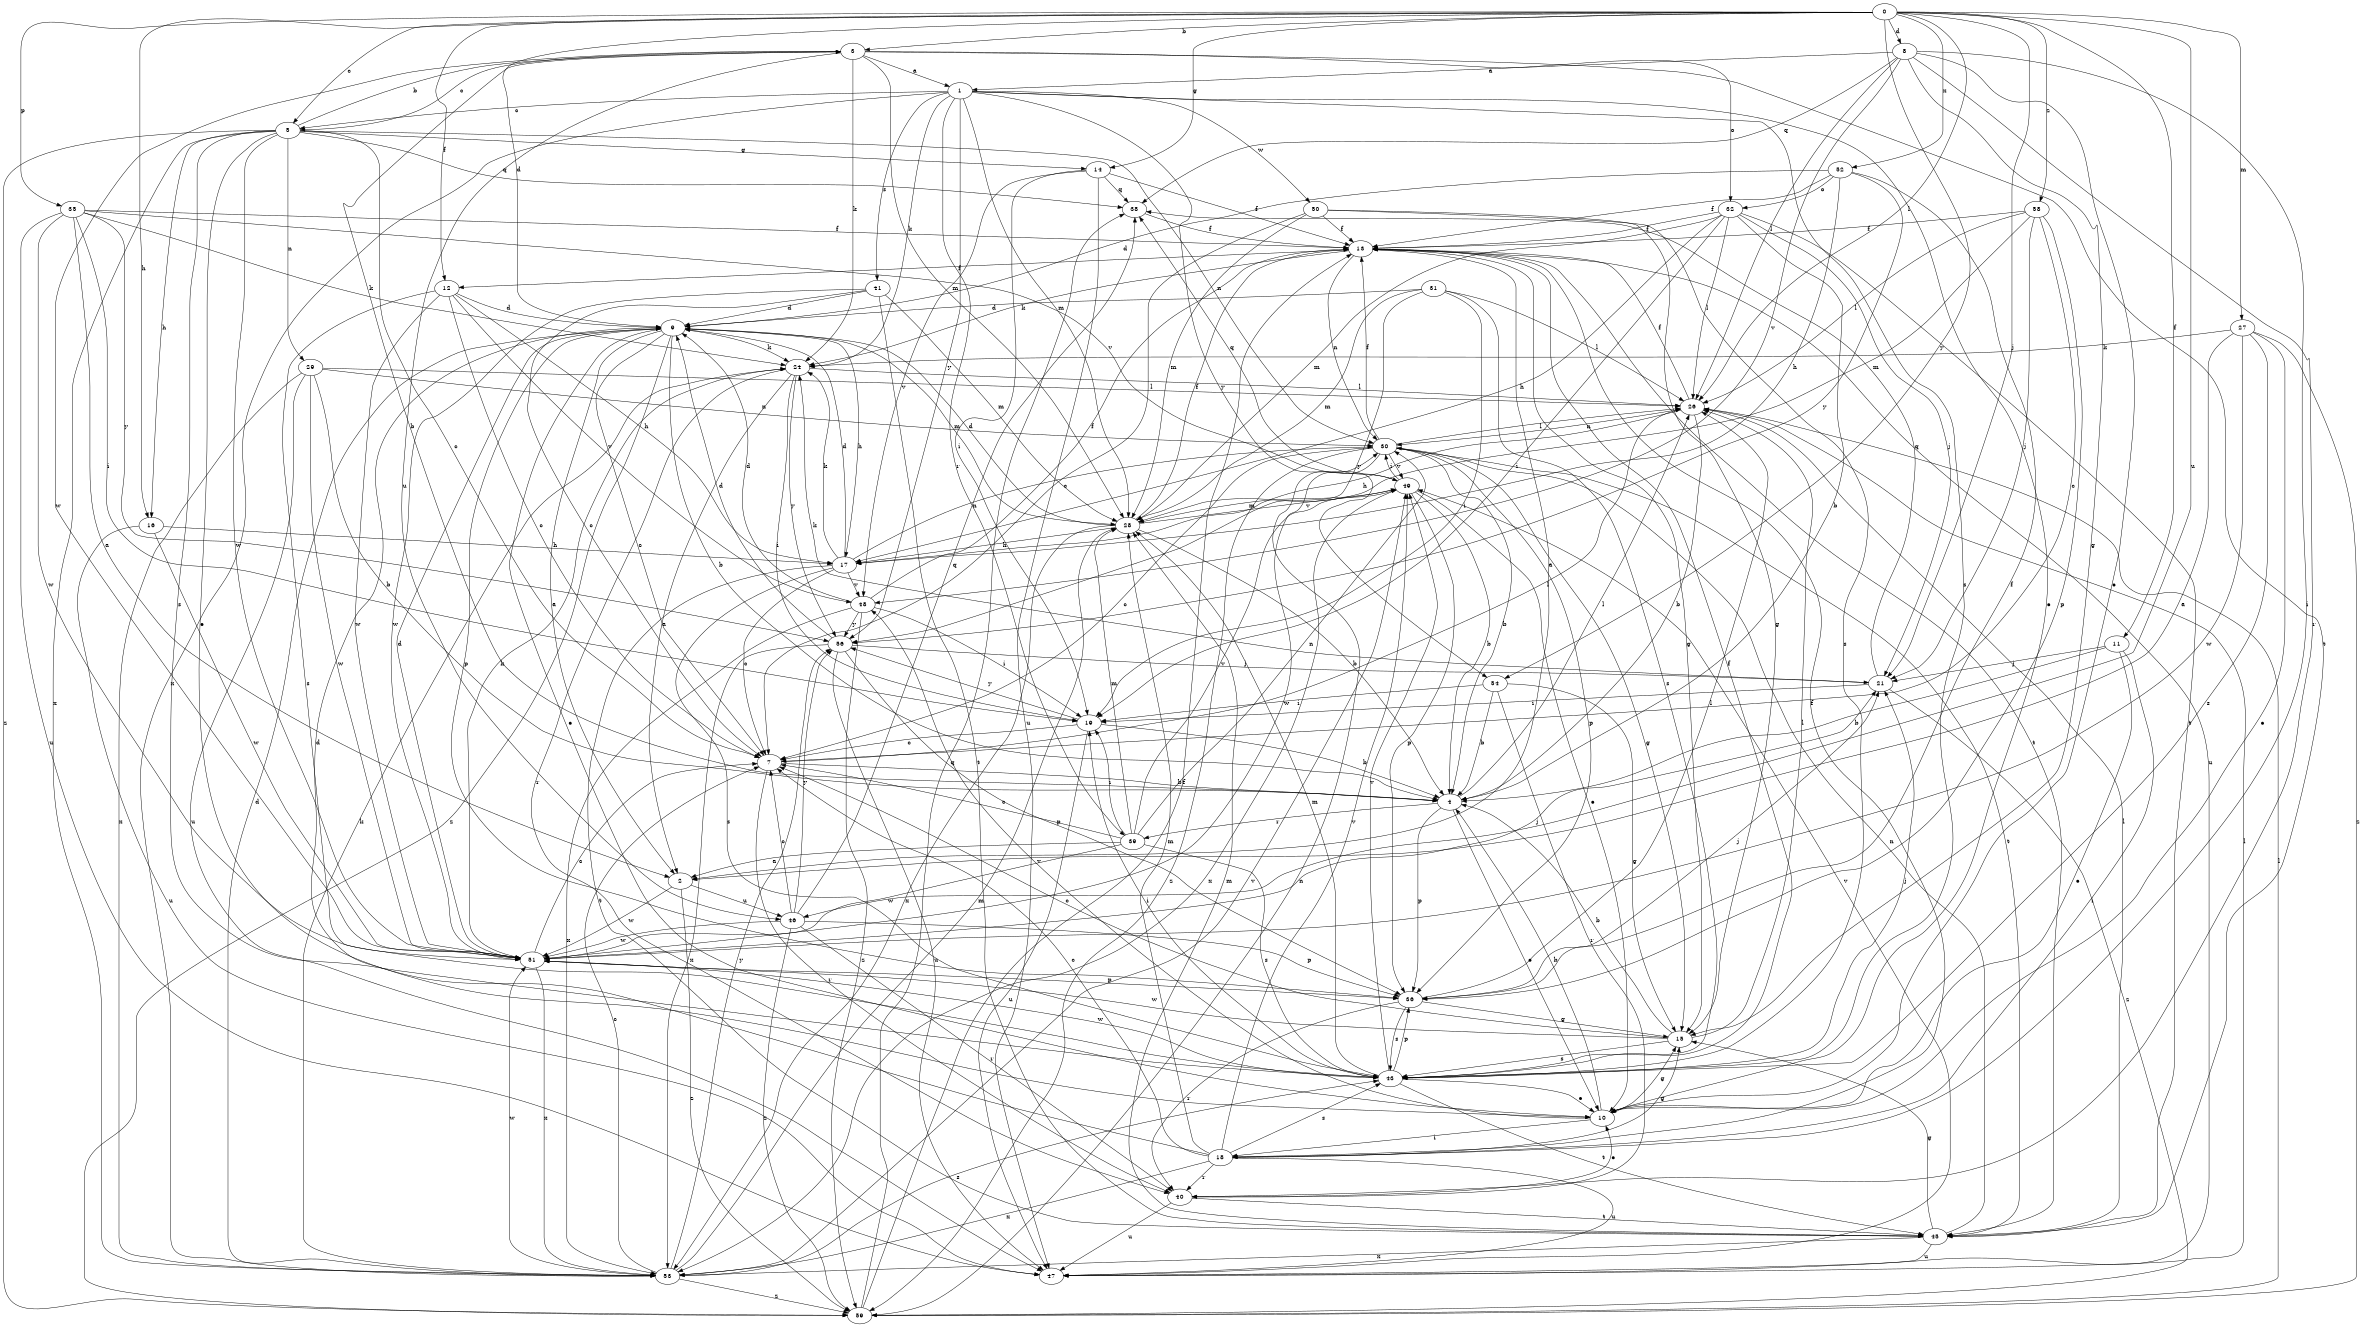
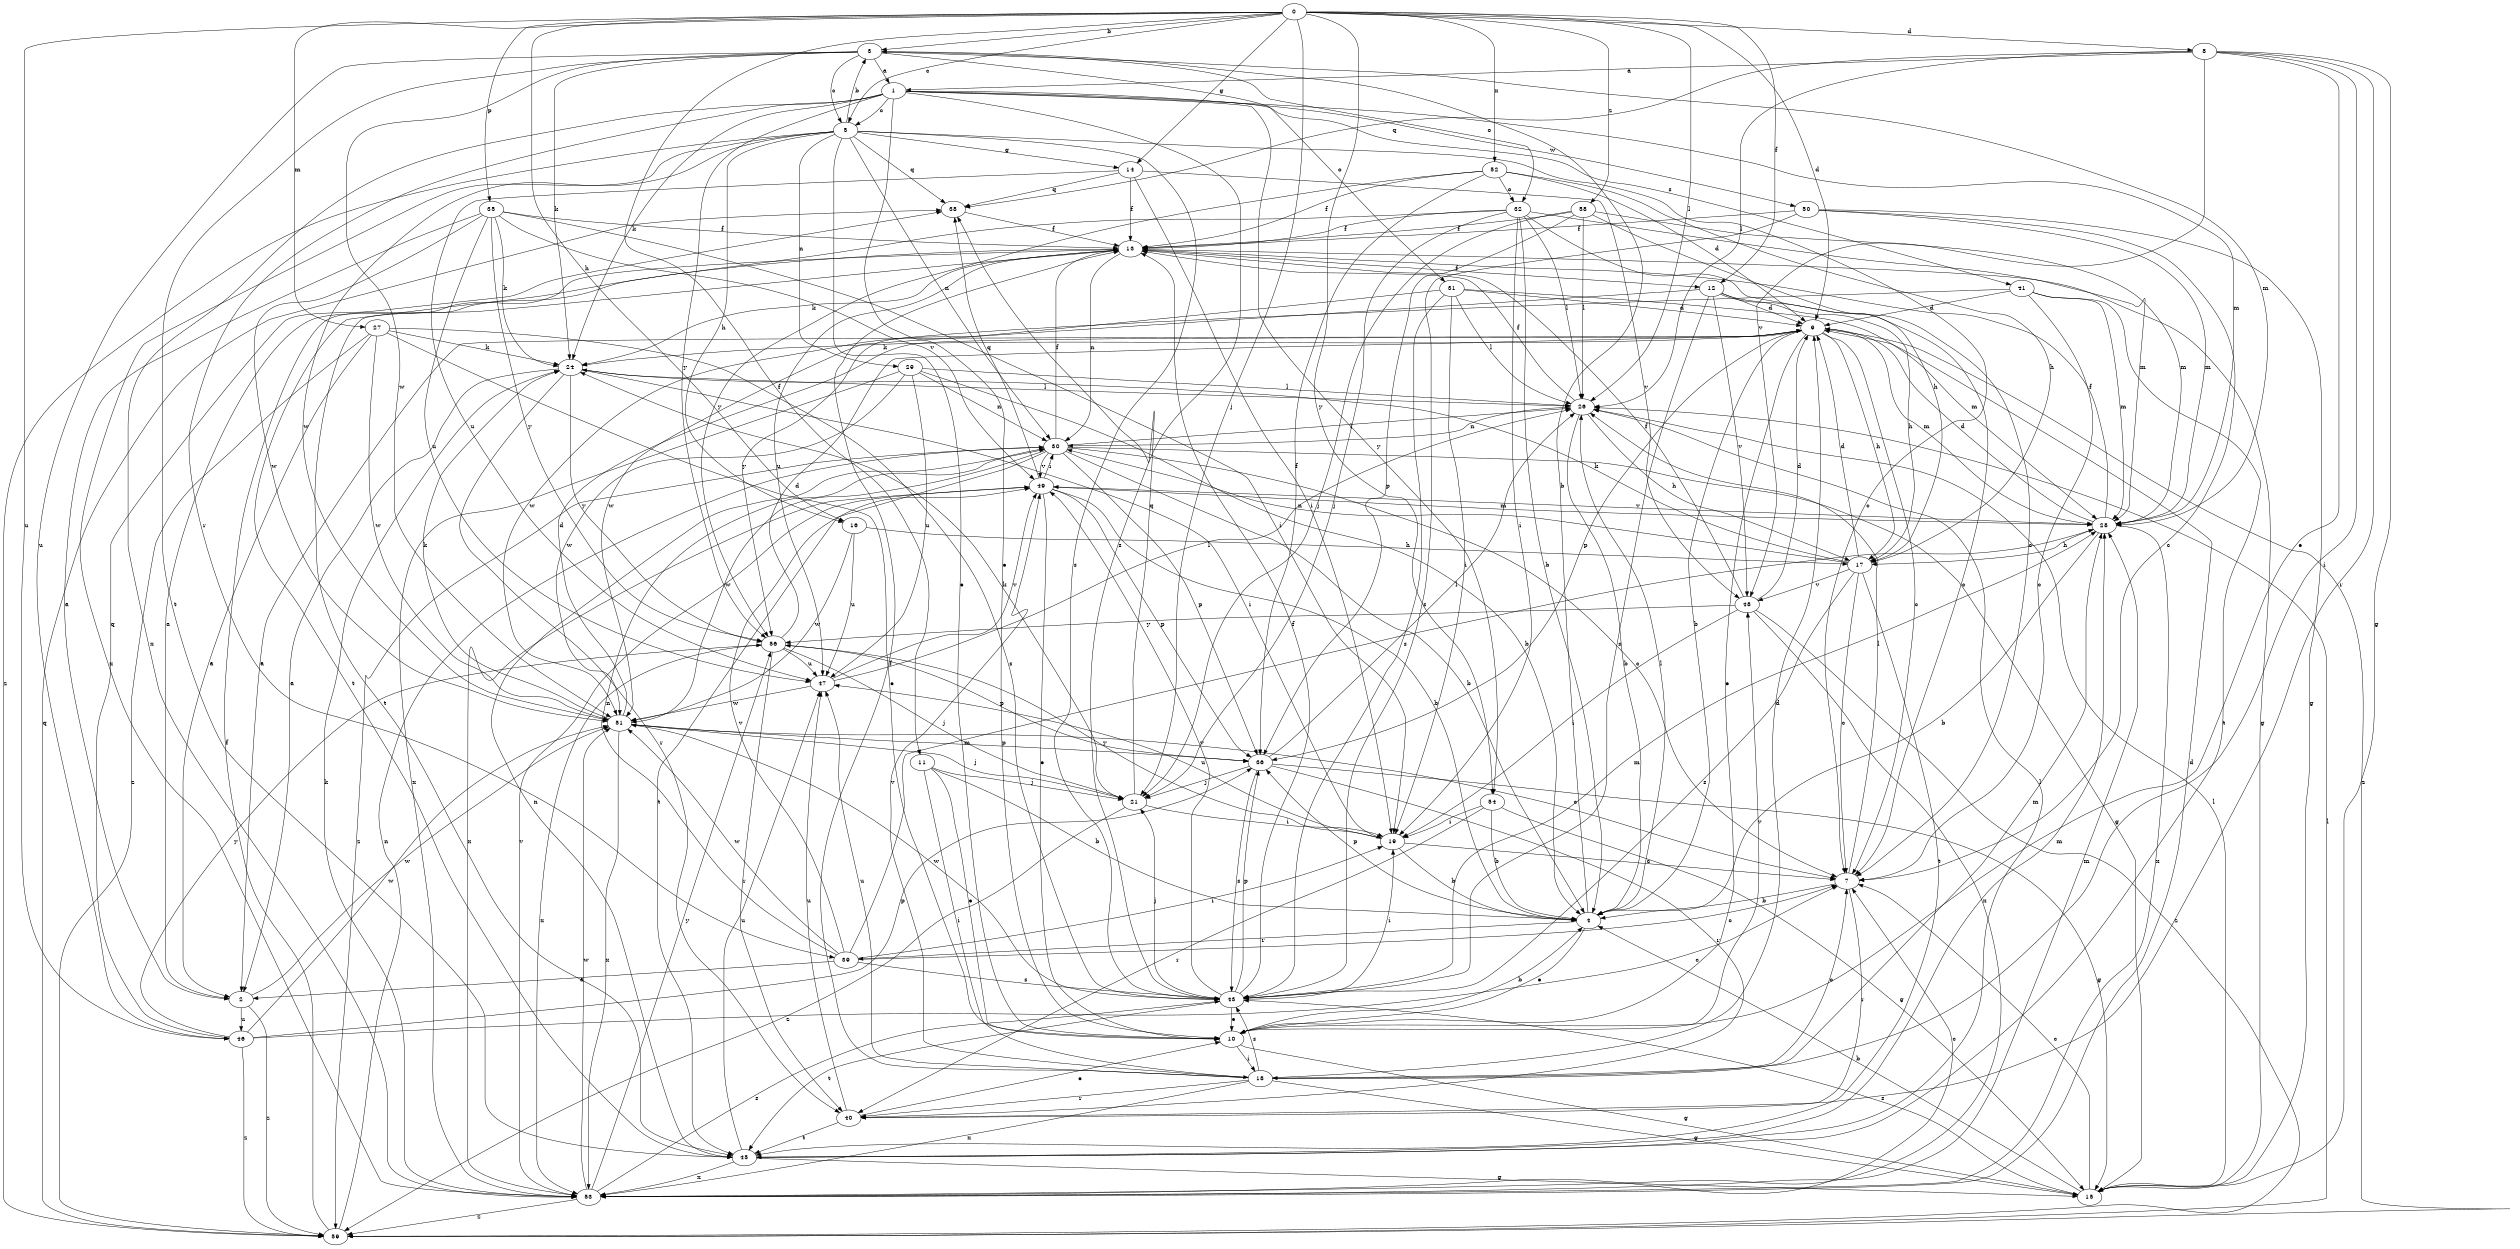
none -> (1197, 91)
(1108, 1001) -> (723, 703)
(985, 1057) -> (743, 881)
